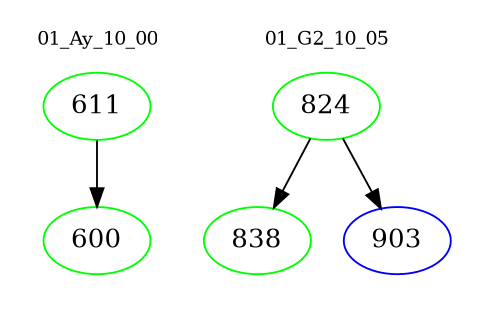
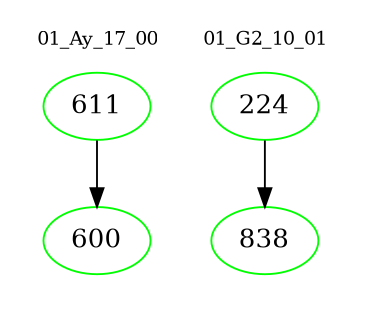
(98, 40) -> (98, 40)
(327, 40) -> (266, 40)
(326, 106) -> (265, 106)
(397, 241) -> none
